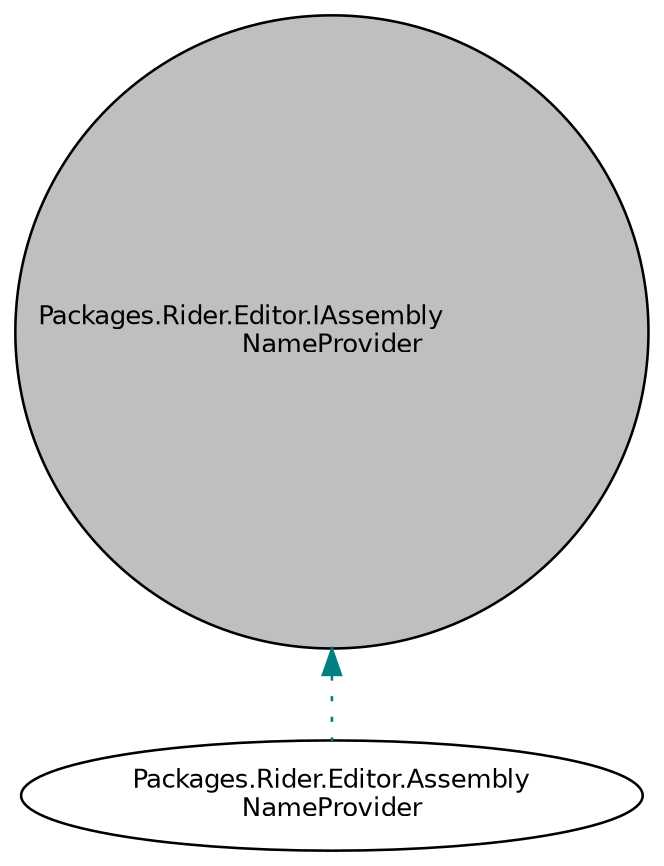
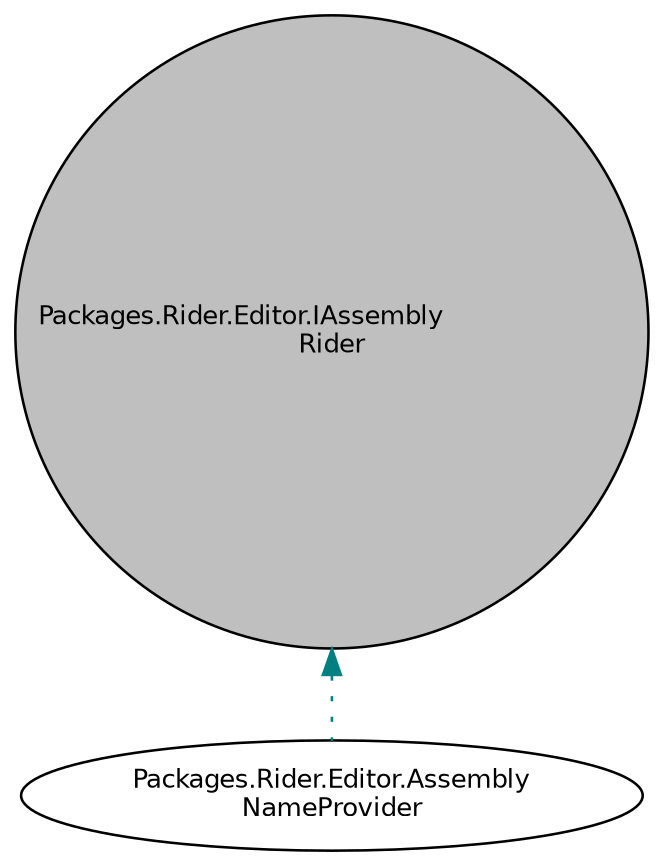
(332, 332) -> (332, 332)
